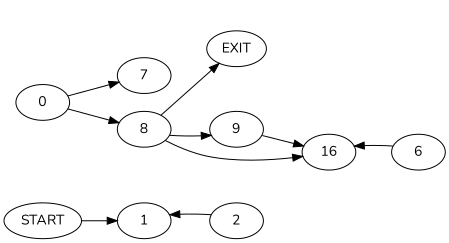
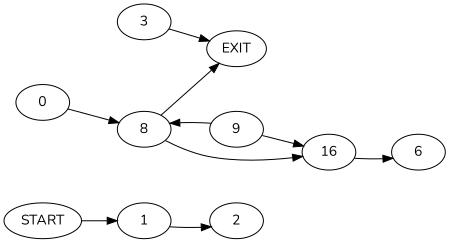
none -> (144, 22)
(144, 76) -> none
(186, 136) -> (196, 123)
(379, 145) -> (369, 159)
(196, 214) -> (186, 227)
